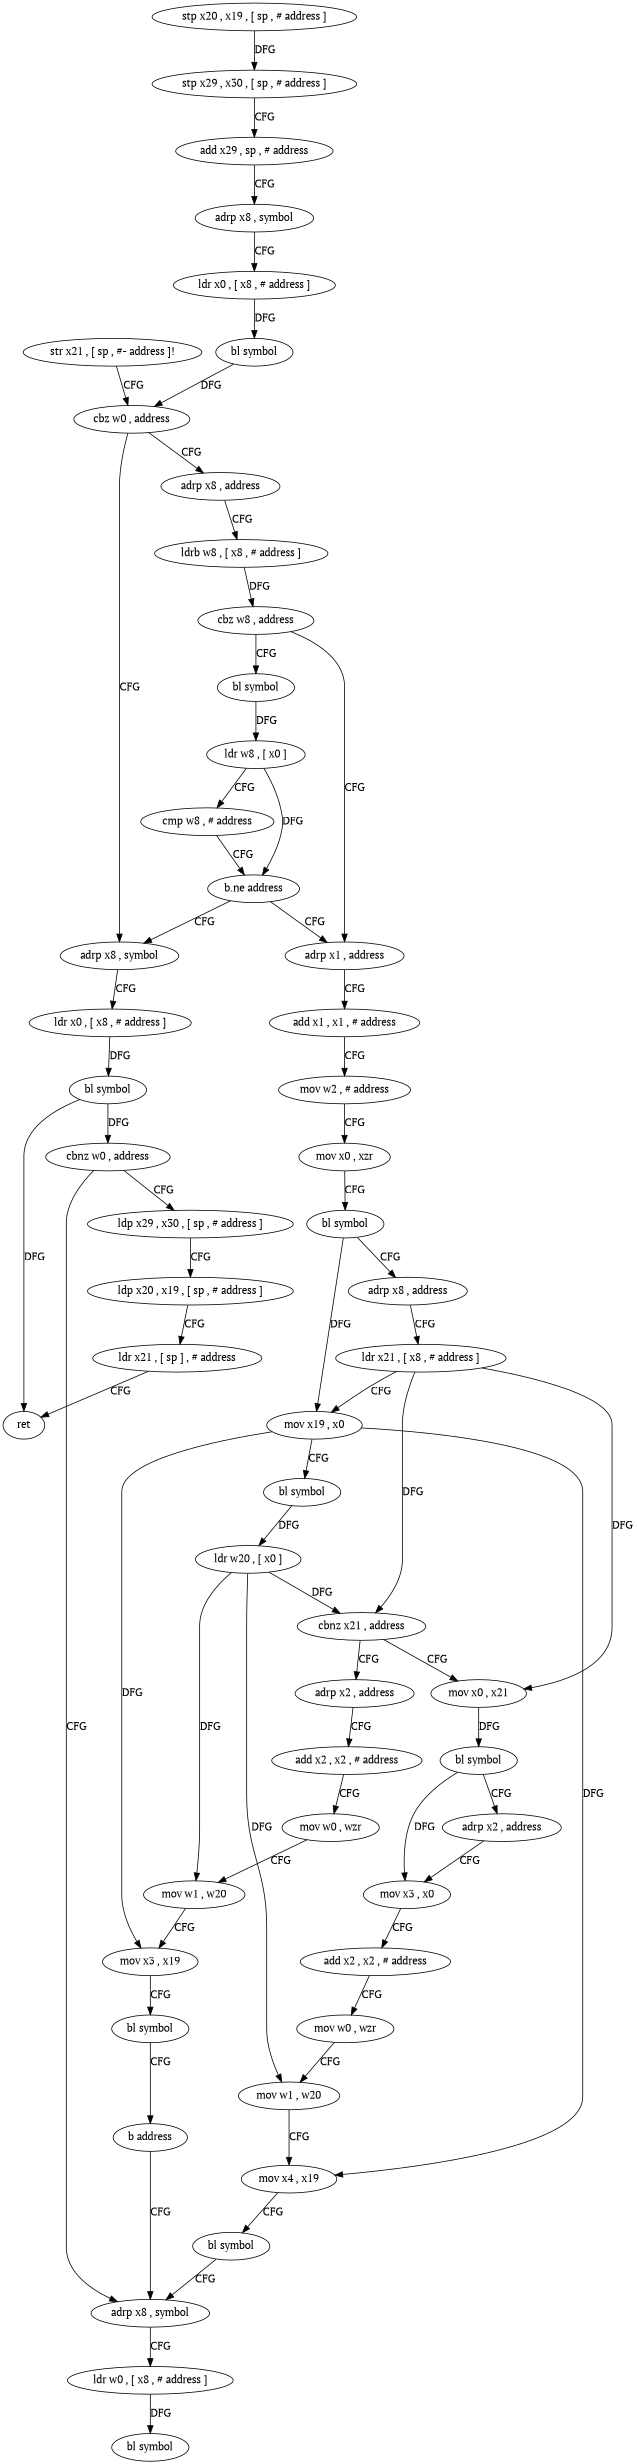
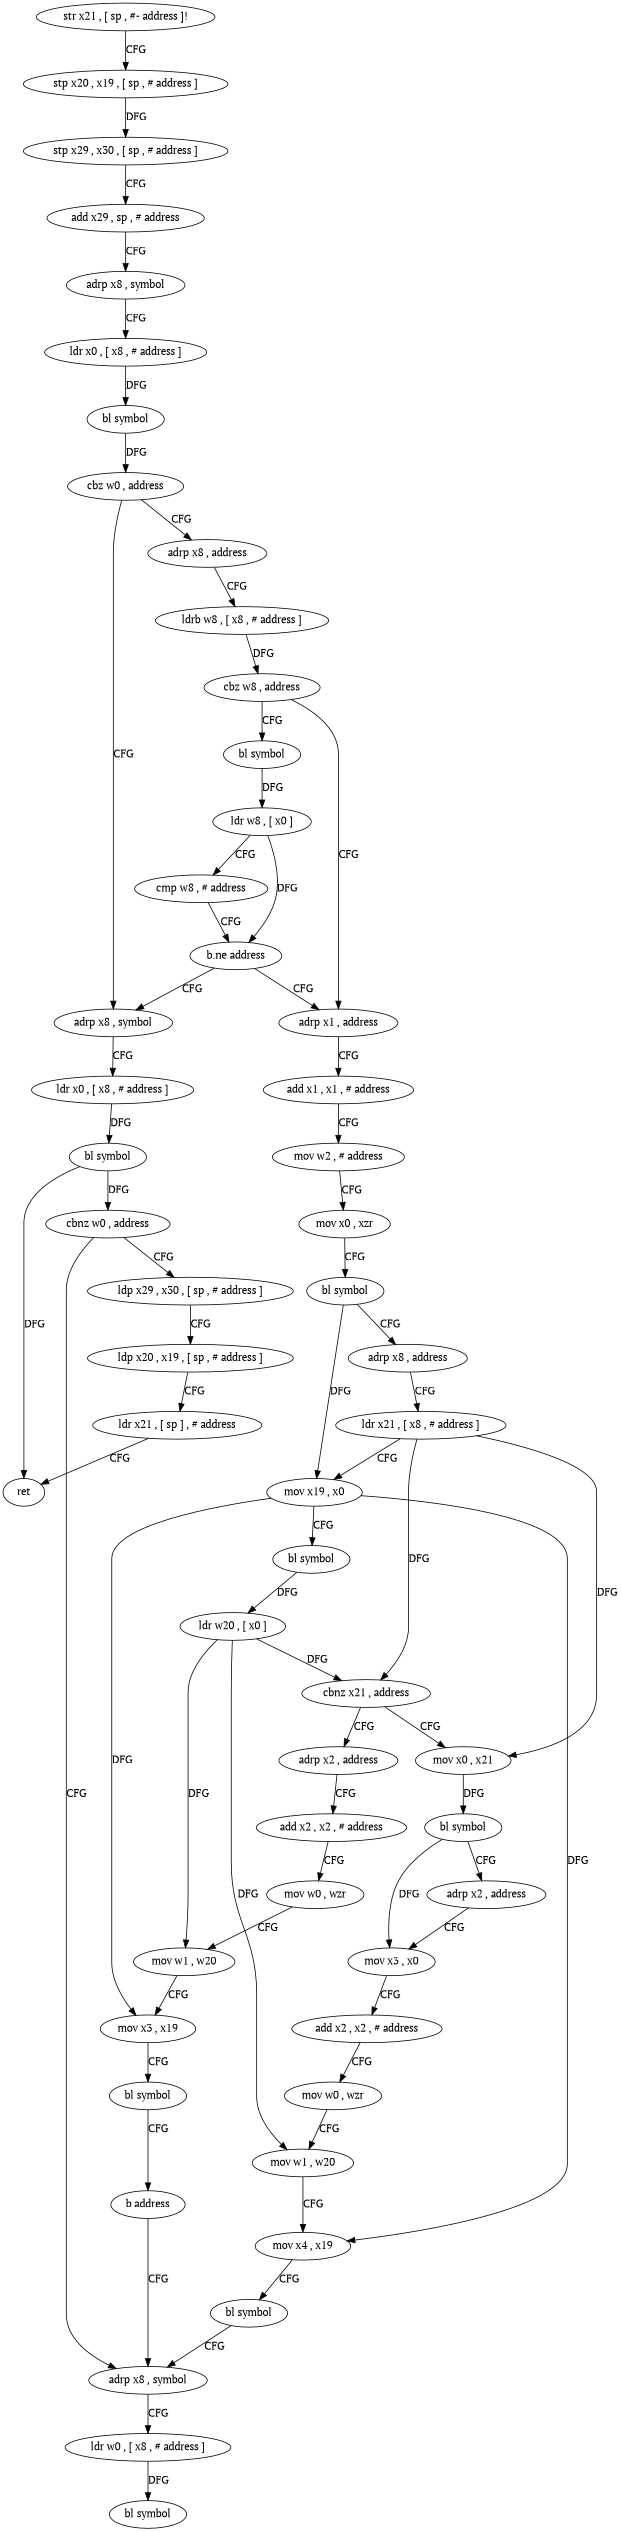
(121, 382) -> (126, 47)
